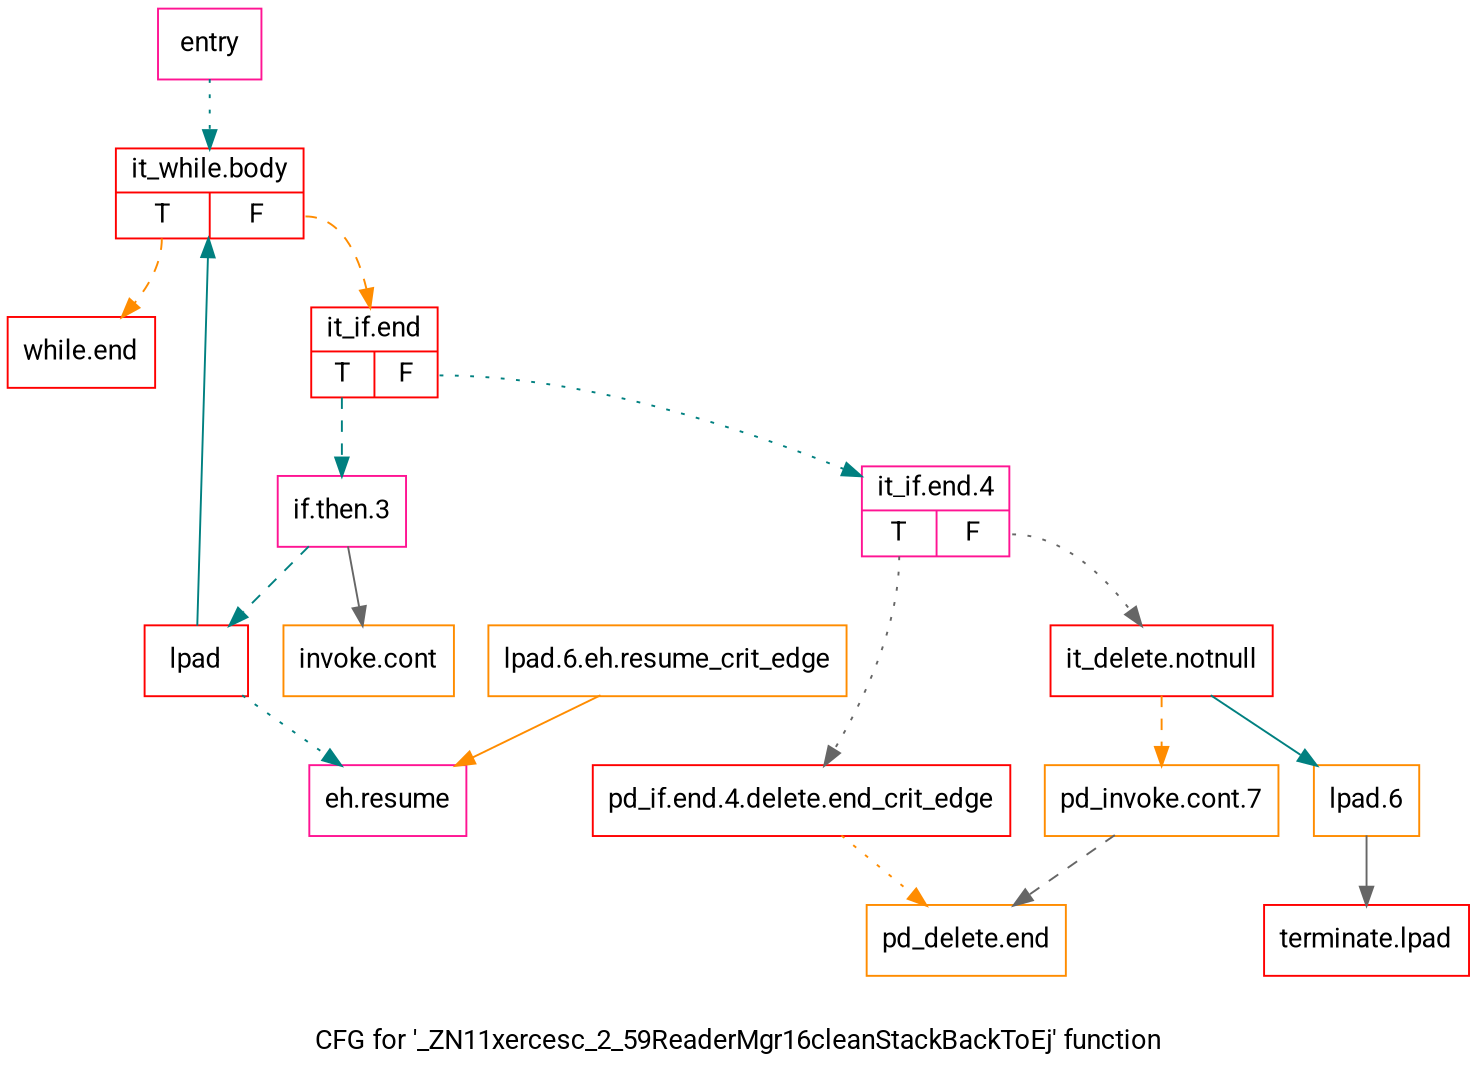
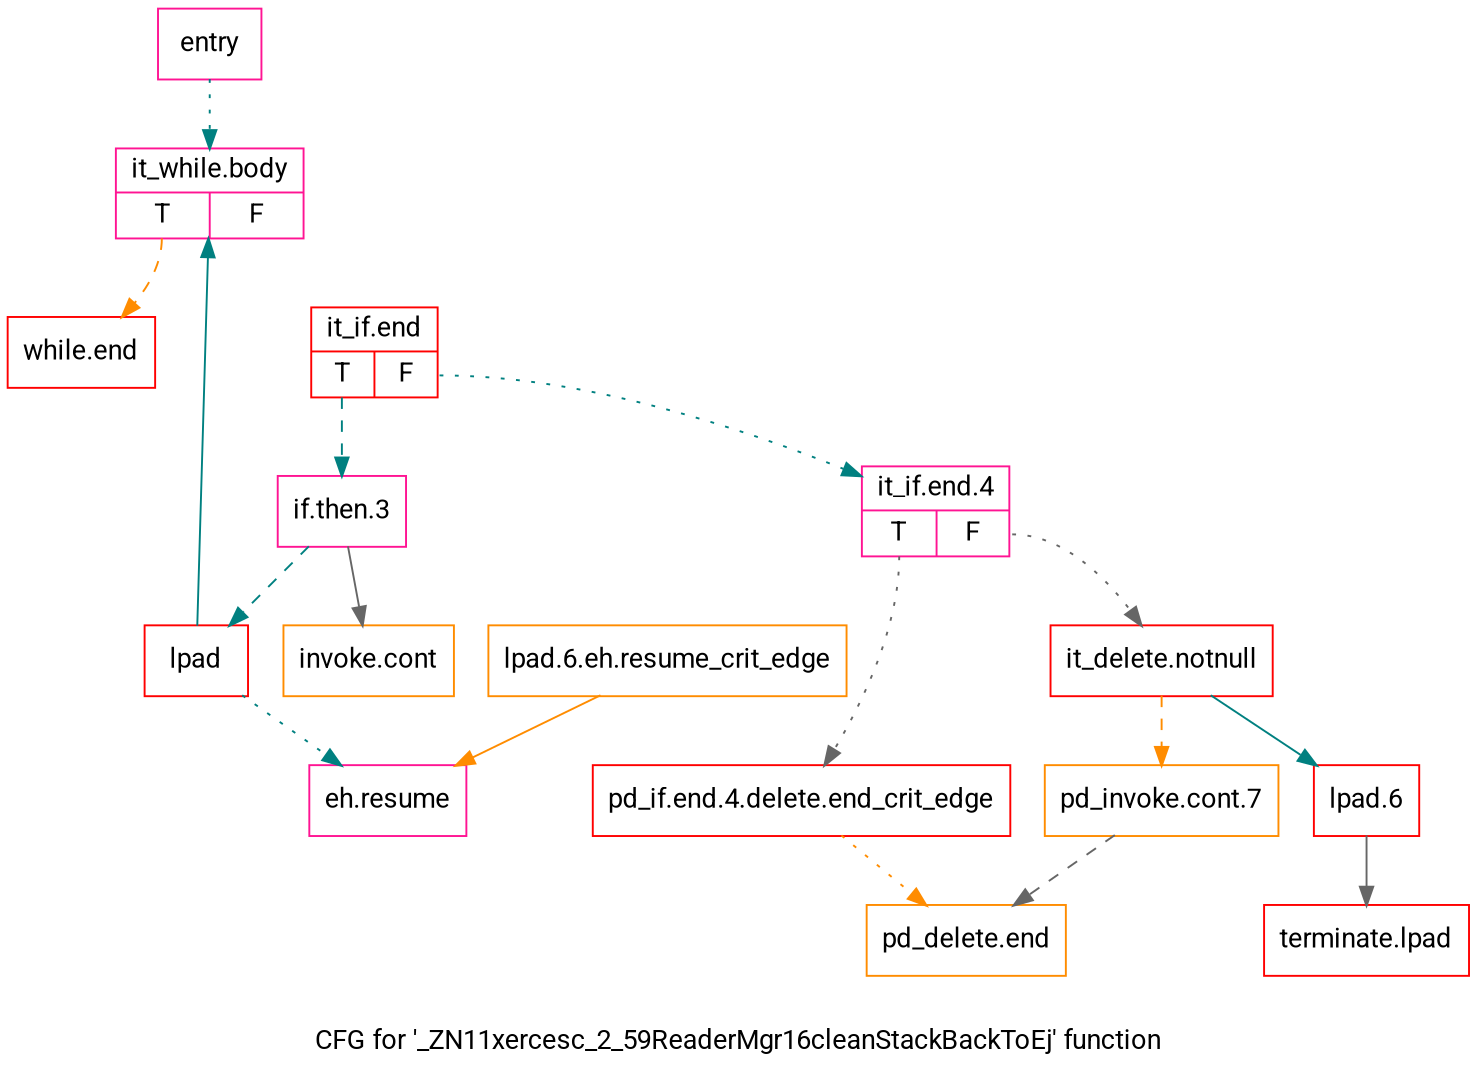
(210, 193) -> (210, 193)
(347, 242) -> none
(1367, 801) -> (1367, 801)
